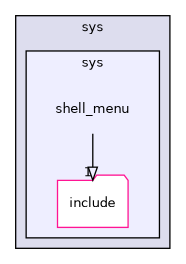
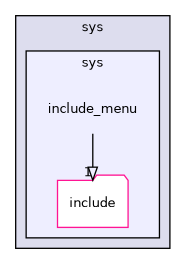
(93, 110) -> (93, 110)
